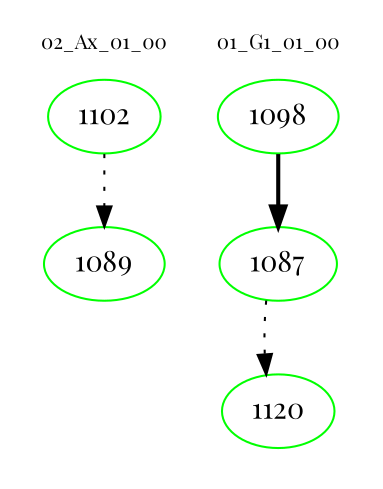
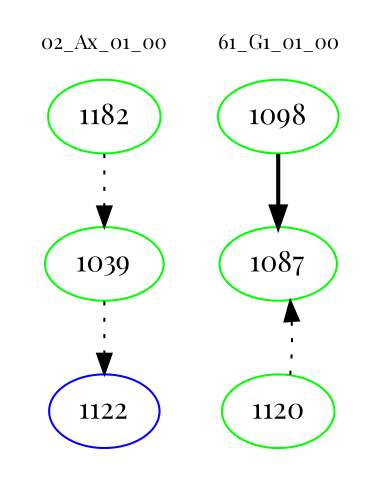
(279, 44) -> (279, 44)
(104, 117) -> (104, 117)
(104, 264) -> (104, 264)
(265, 327) -> (292, 348)
none -> (104, 411)
